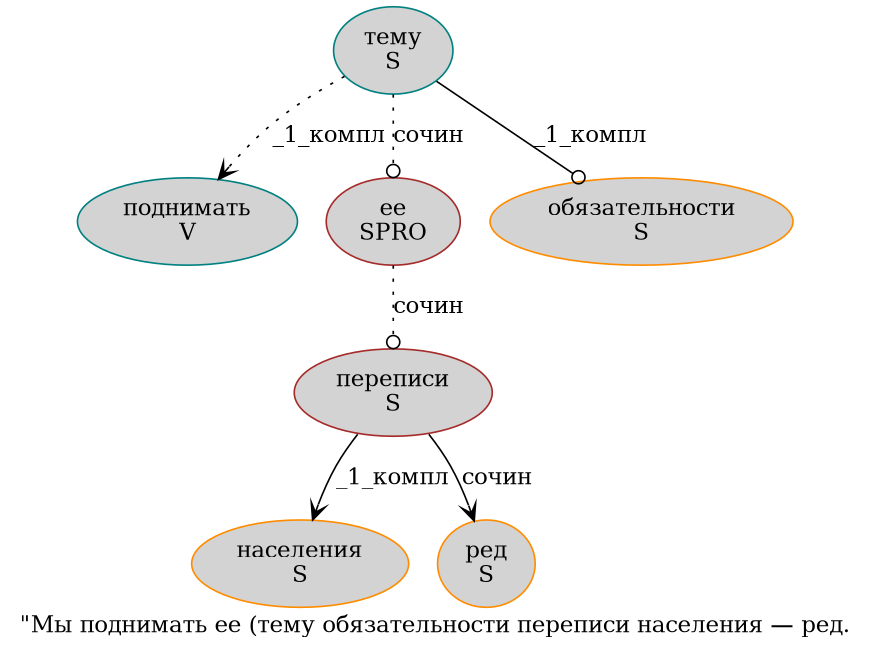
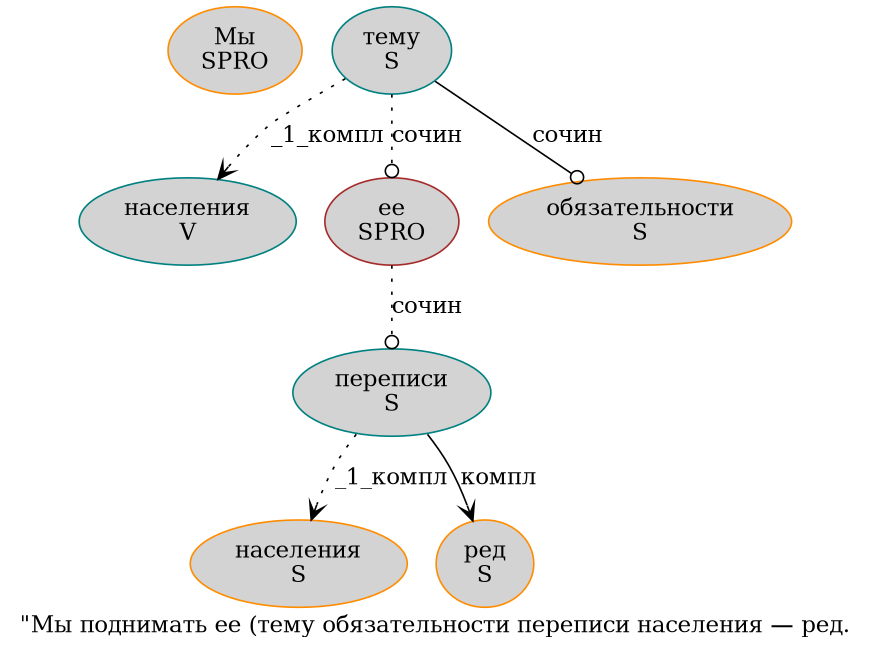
none -> (235, 50)
(591, 136) -> (567, 136)
(187, 221) -> (188, 221)
(393, 393) -> (392, 393)
(335, 468) -> (334, 468)
(497, 478) -> (499, 478)
